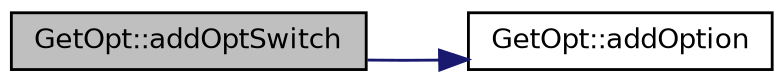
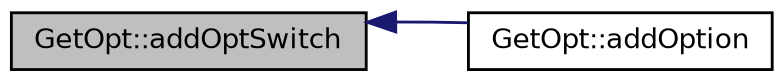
(403, 60) -> (432, 22)
